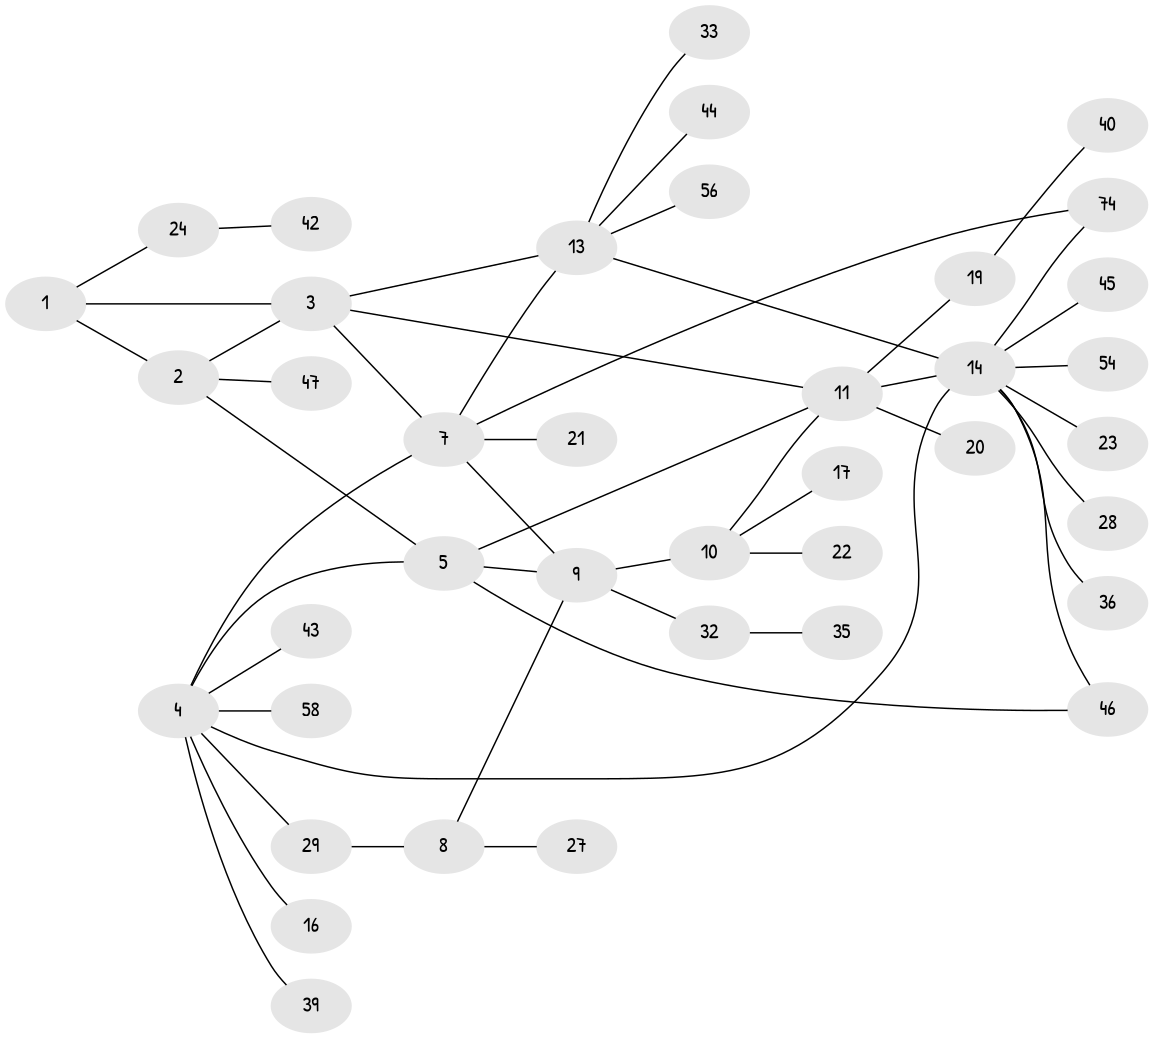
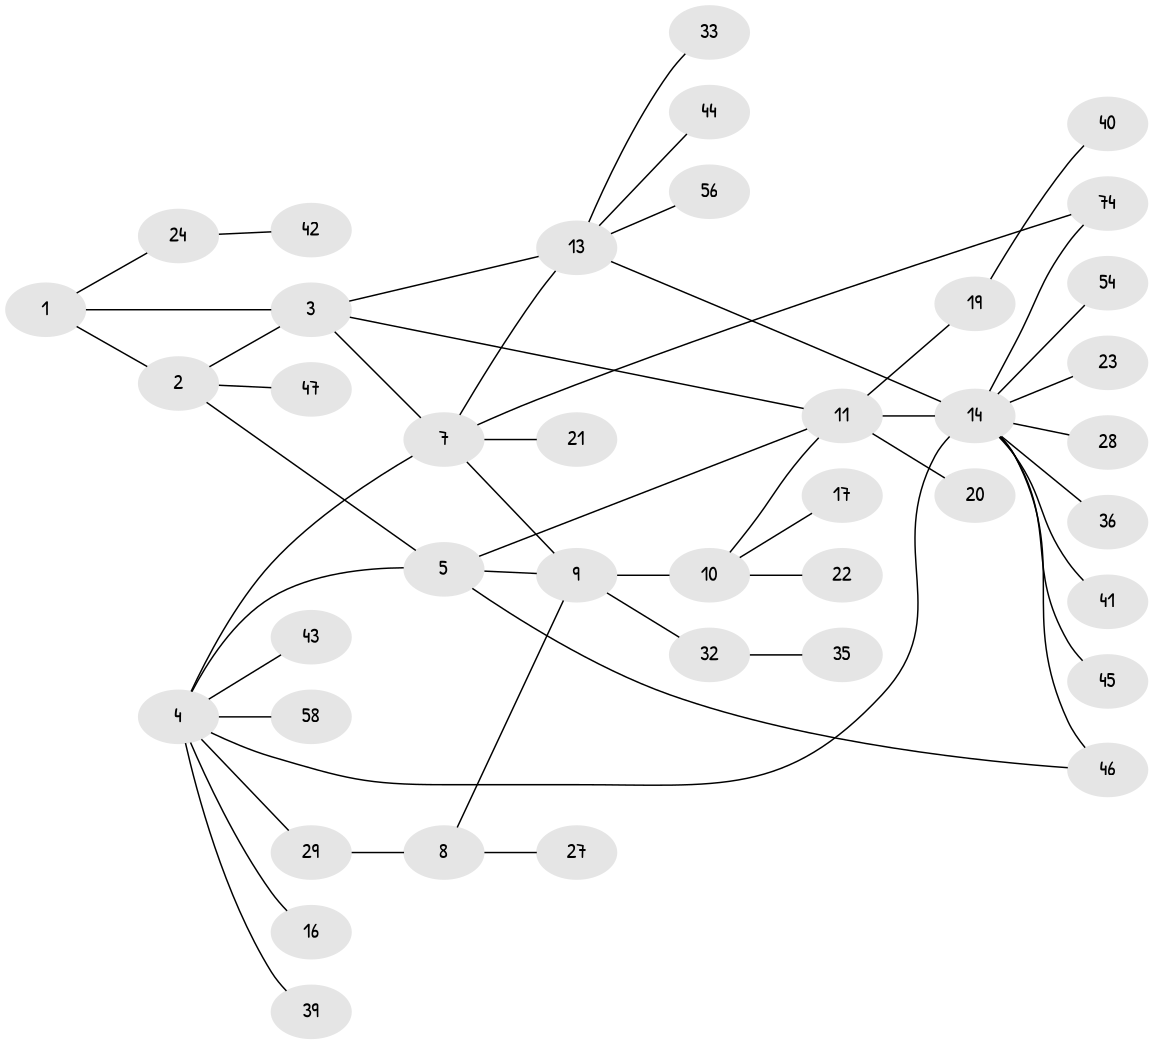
none -> (1108, 602)
